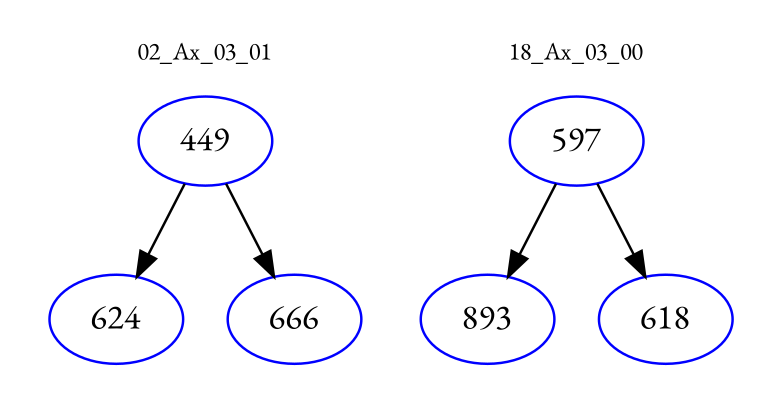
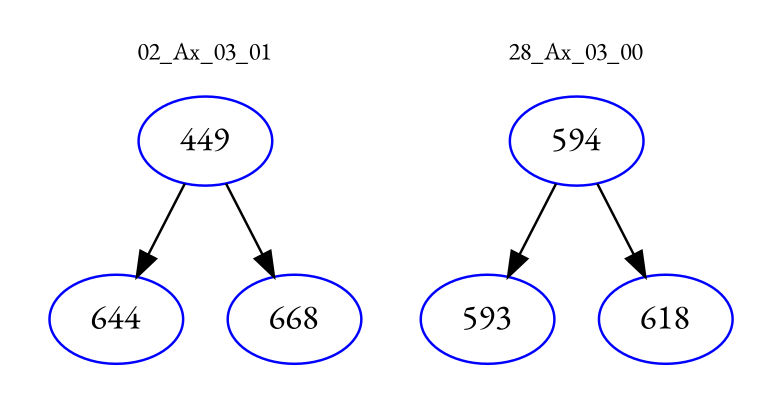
(577, 53) -> (577, 53)
(577, 141) -> (577, 141)
(116, 319) -> (116, 319)
(295, 319) -> (295, 319)
(488, 319) -> (488, 319)
